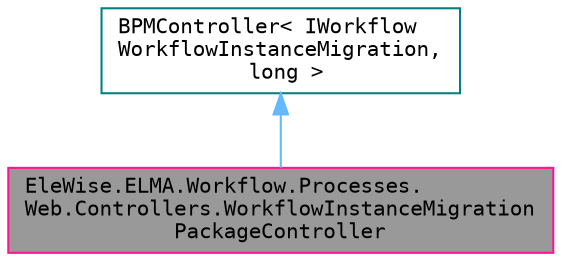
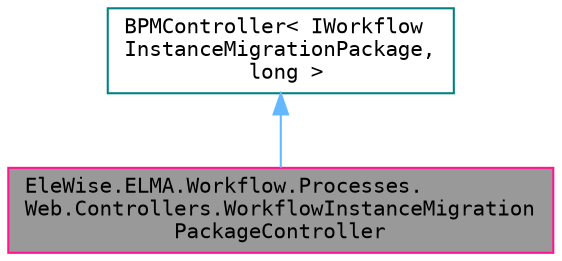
(281, 51) -> (281, 51)
